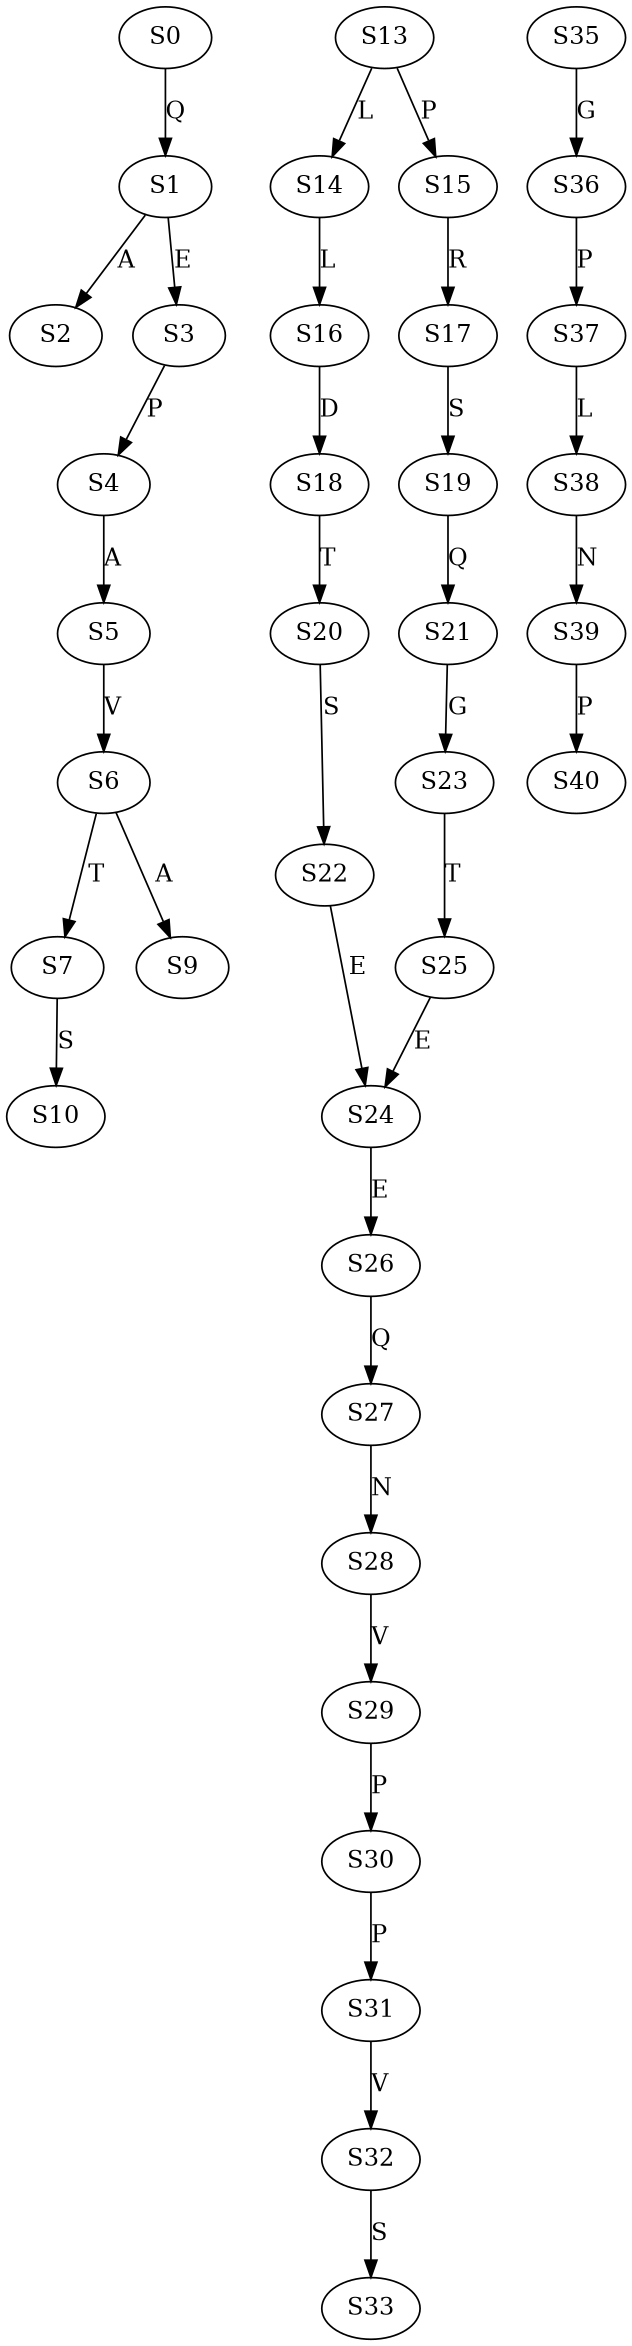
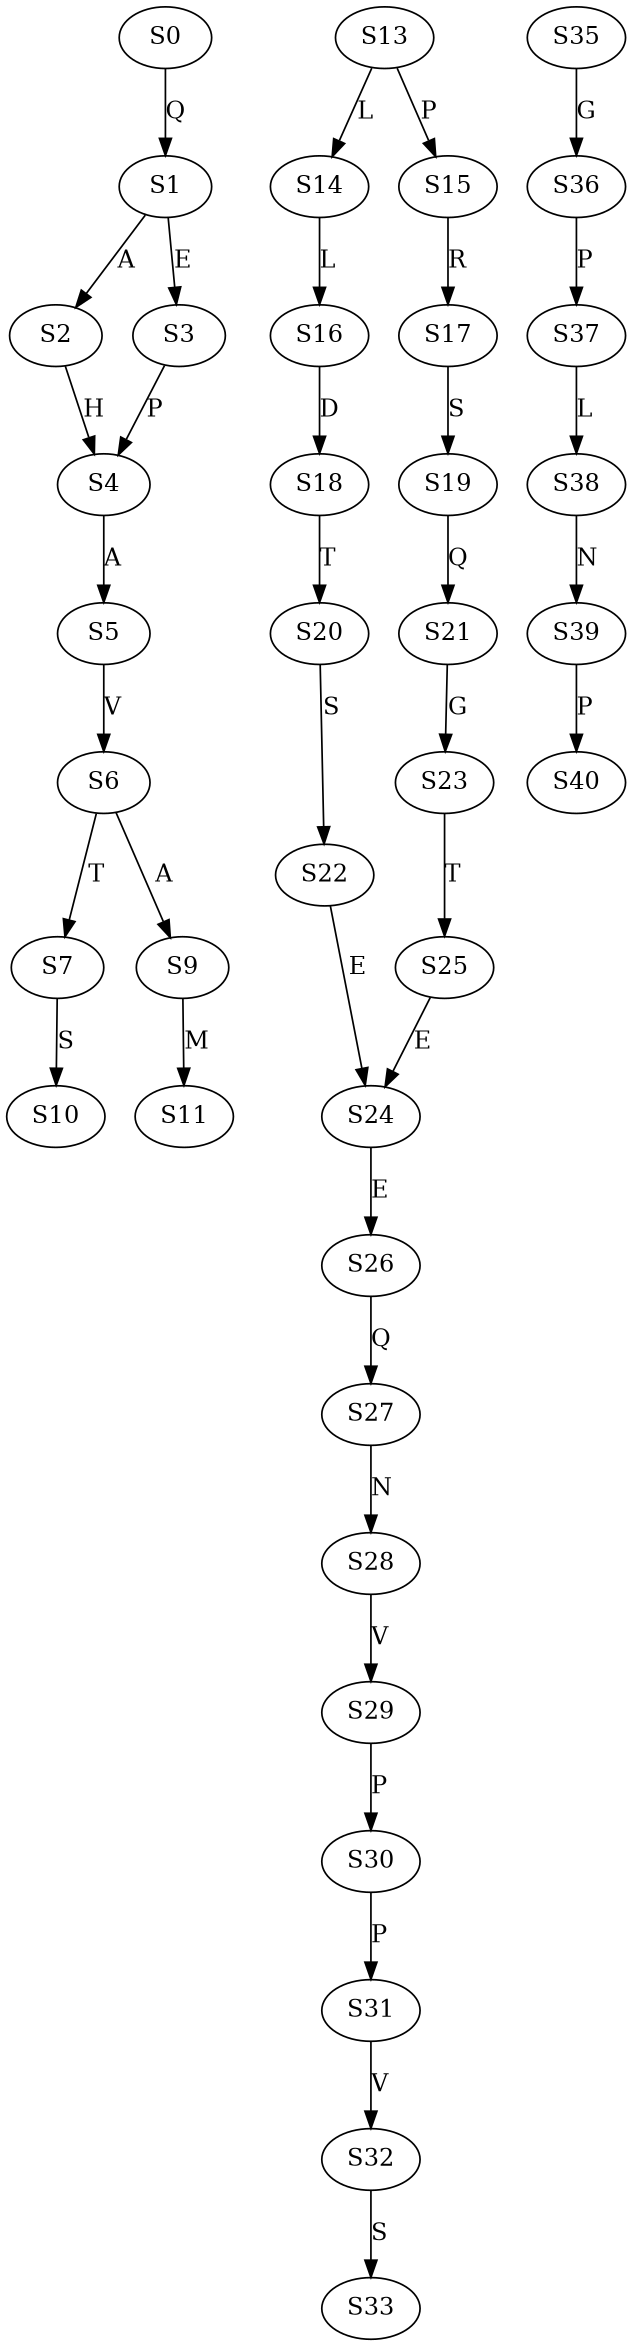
none -> (77, 402)
none -> (184, 1117)
